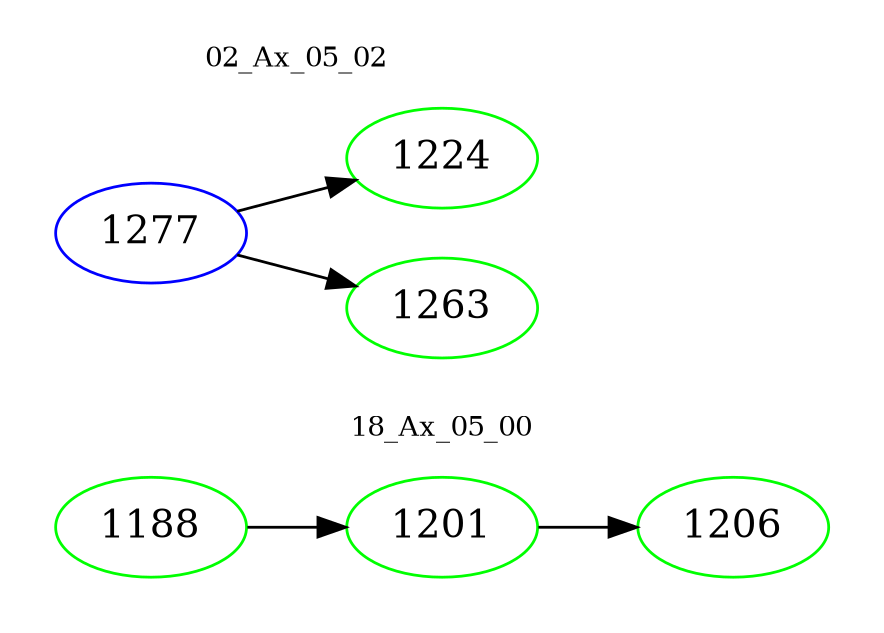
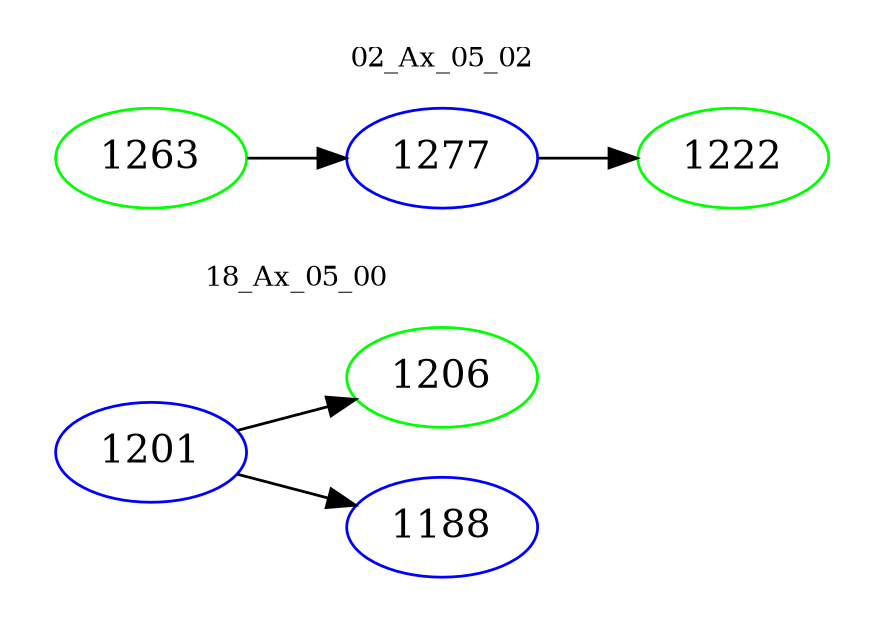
(442, 158) -> (733, 158)
(283, 267) -> (282, 158)
(151, 527) -> (442, 527)
(282, 527) -> (283, 486)
(442, 527) -> (151, 452)
